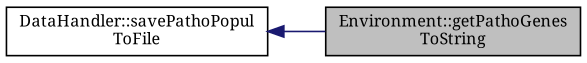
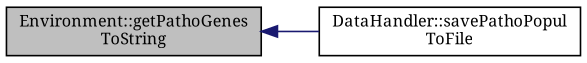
(305, 31) -> (298, 31)
